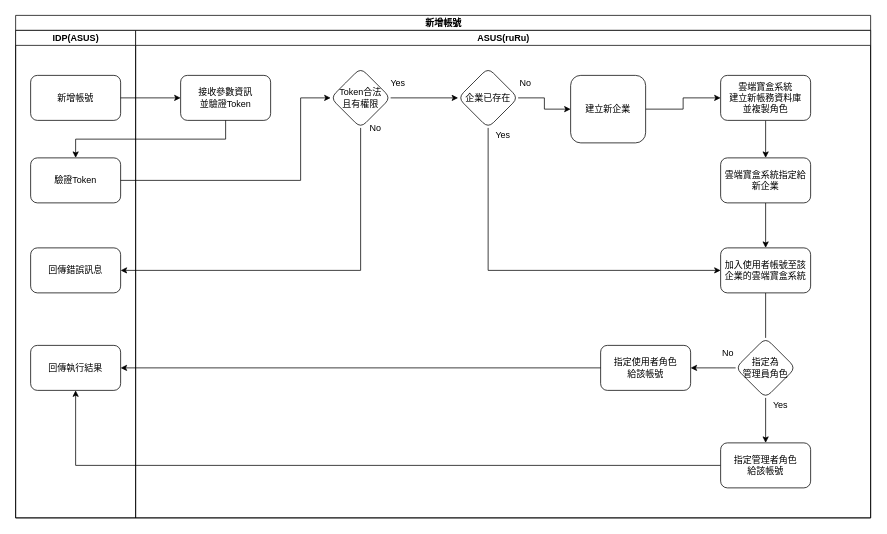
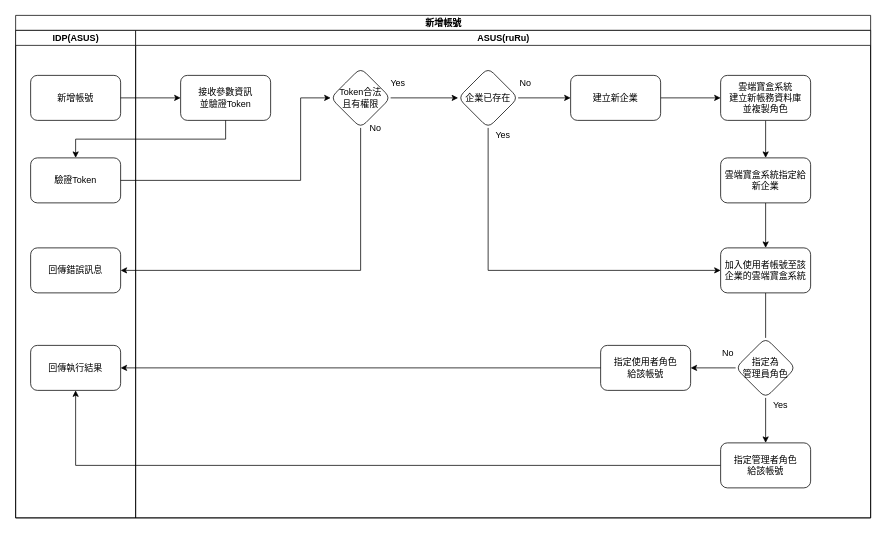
(608, 109) -> (615, 98)
